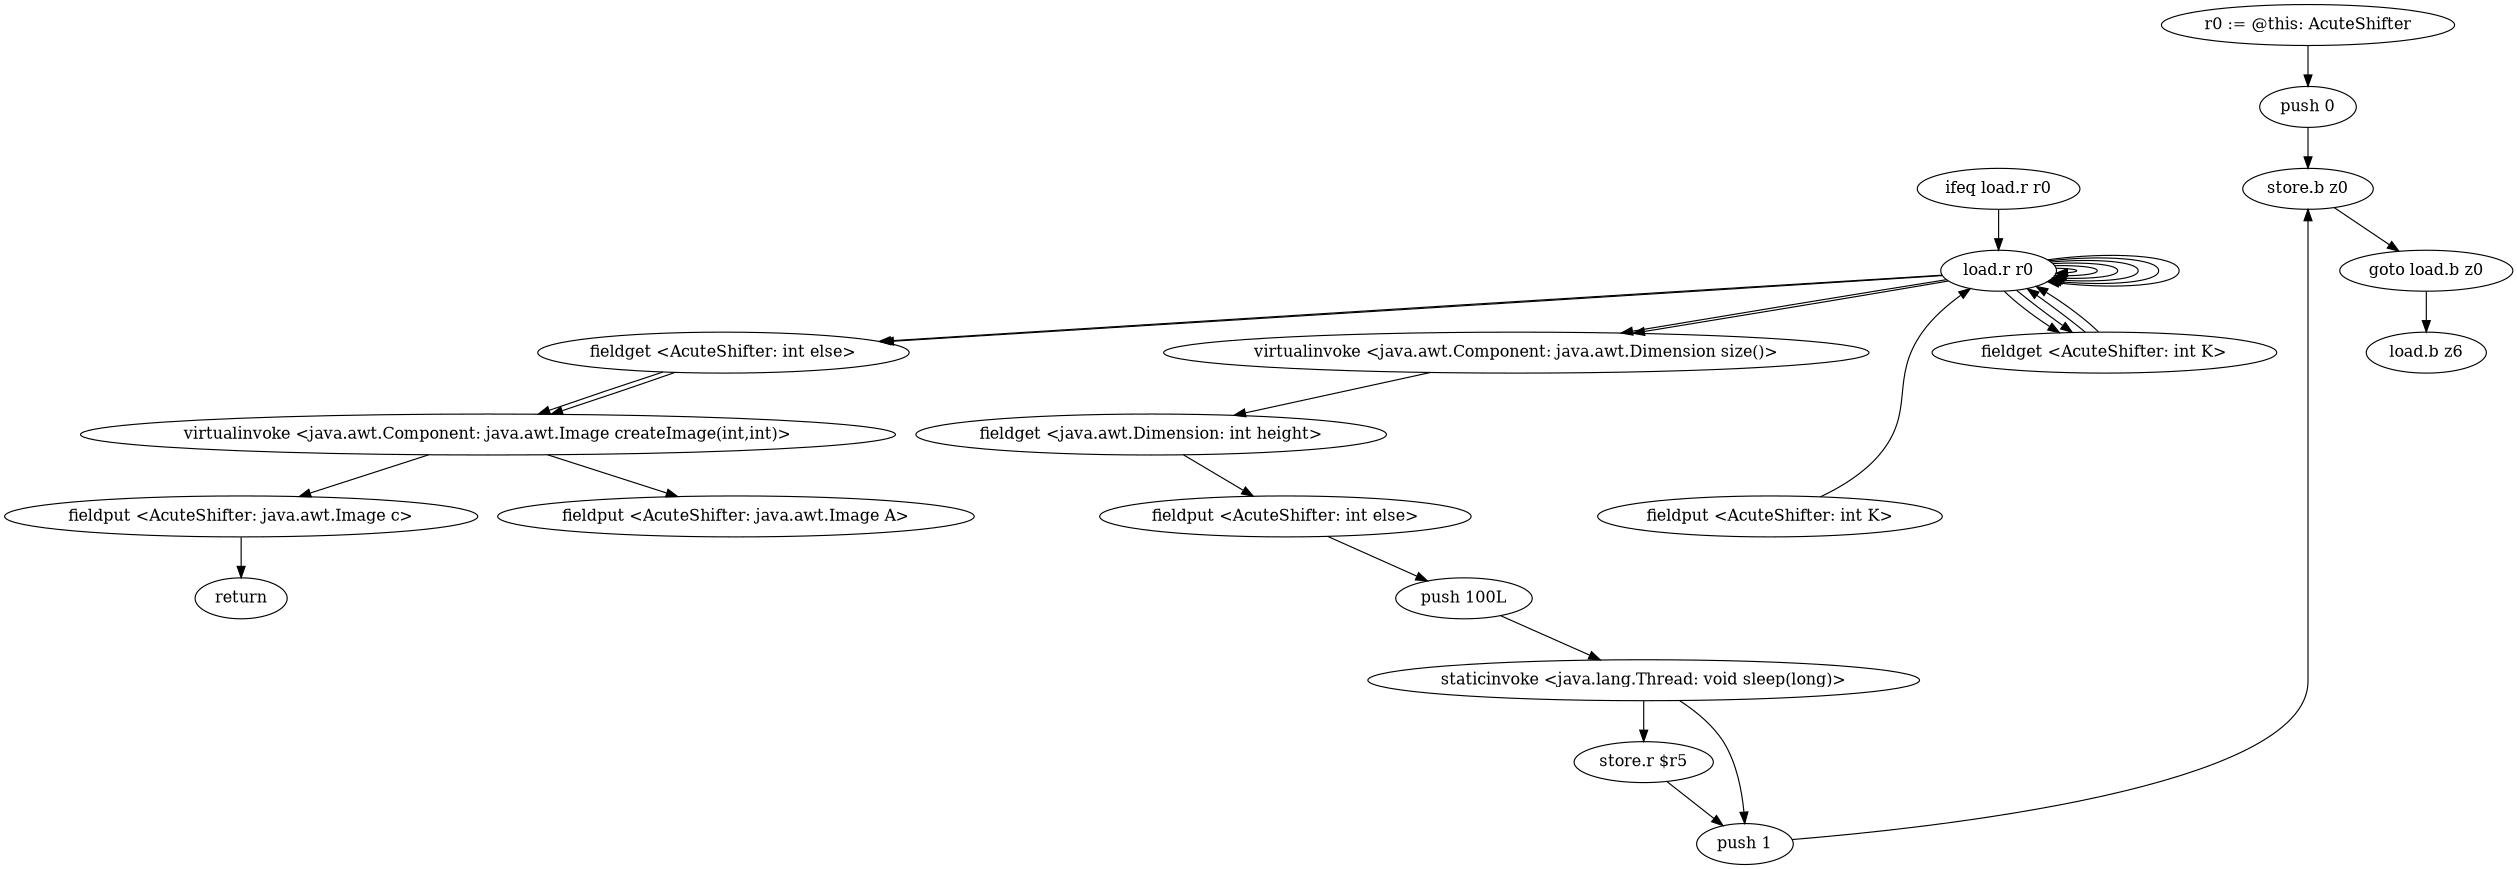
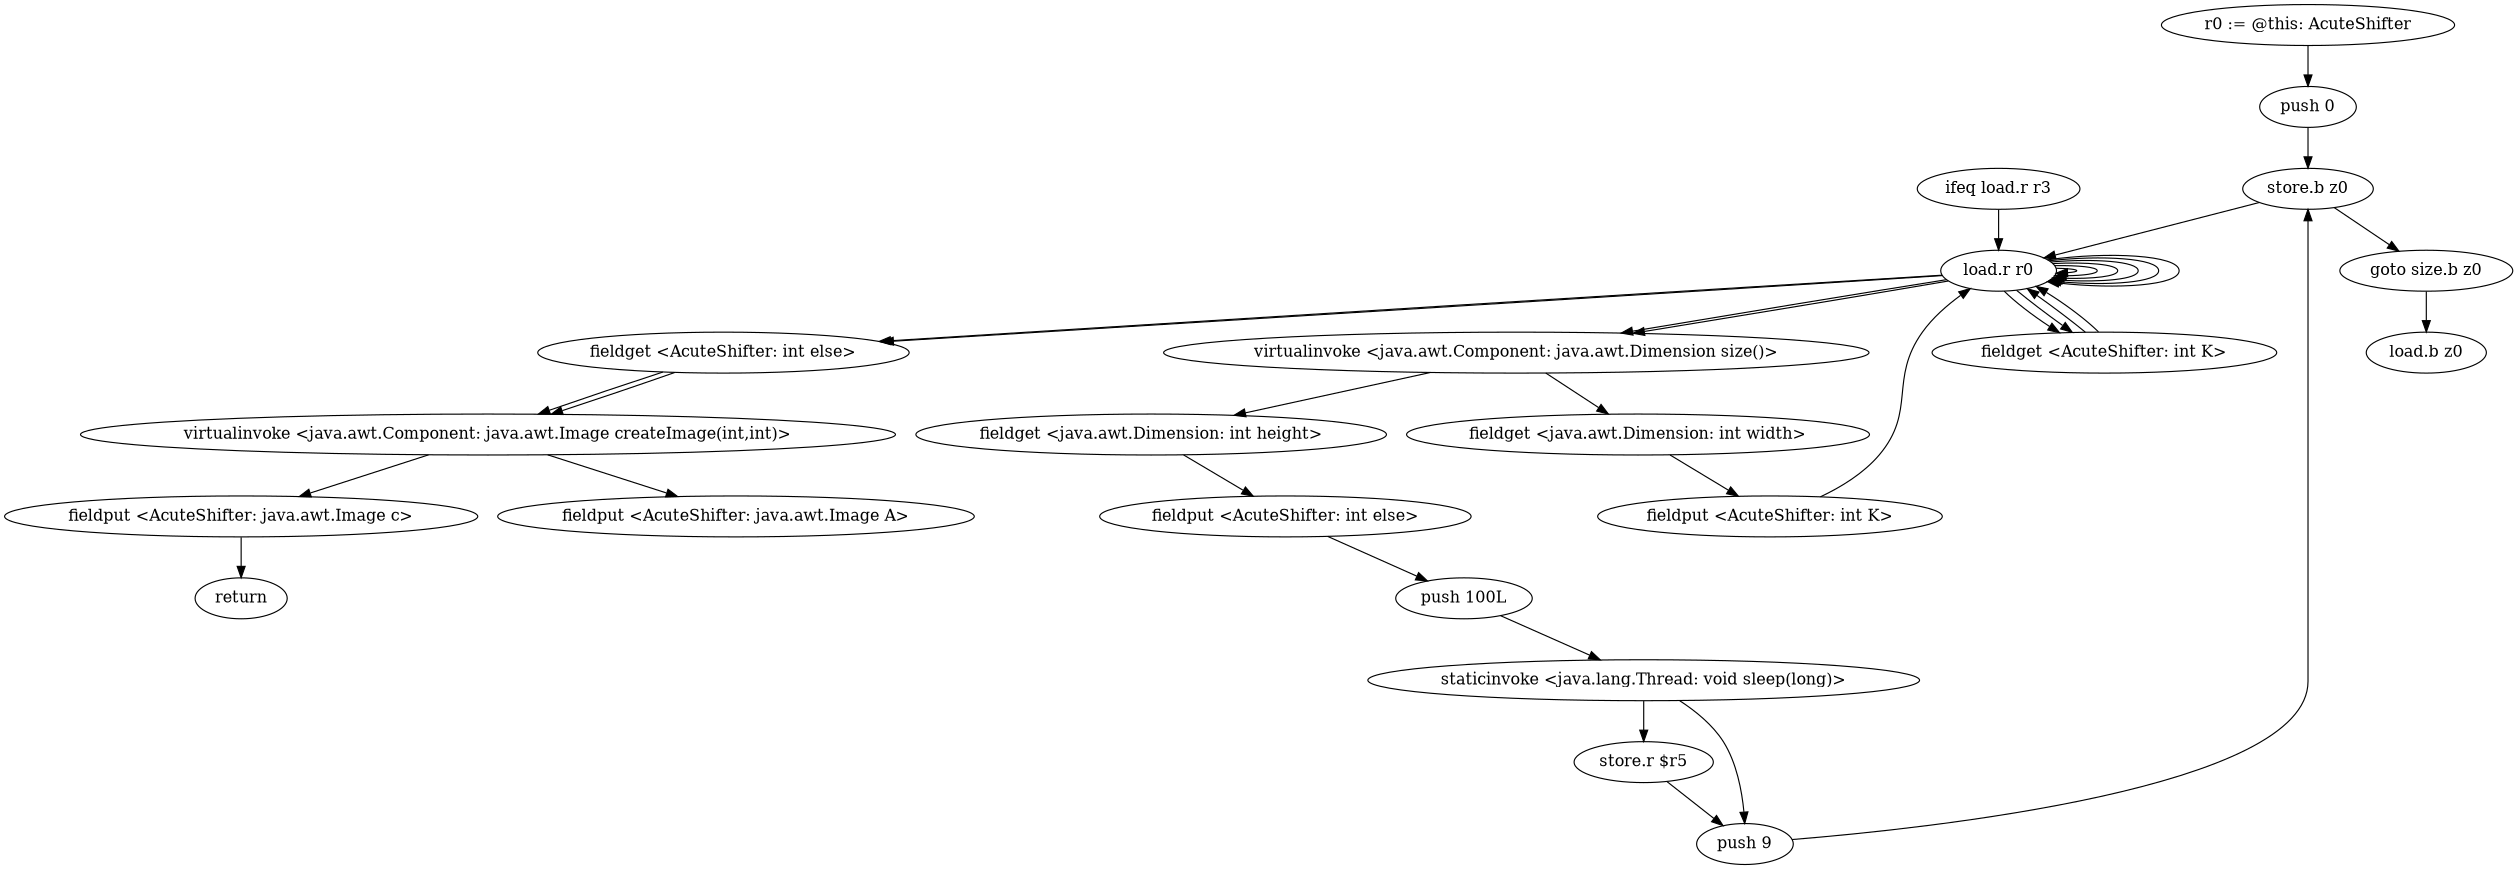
(1999, 189) -> (1999, 189)
none -> (2157, 229)
(2426, 271) -> (2426, 271)
(2426, 353) -> (2426, 353)
none -> (1638, 435)
(1745, 844) -> (1745, 844)
